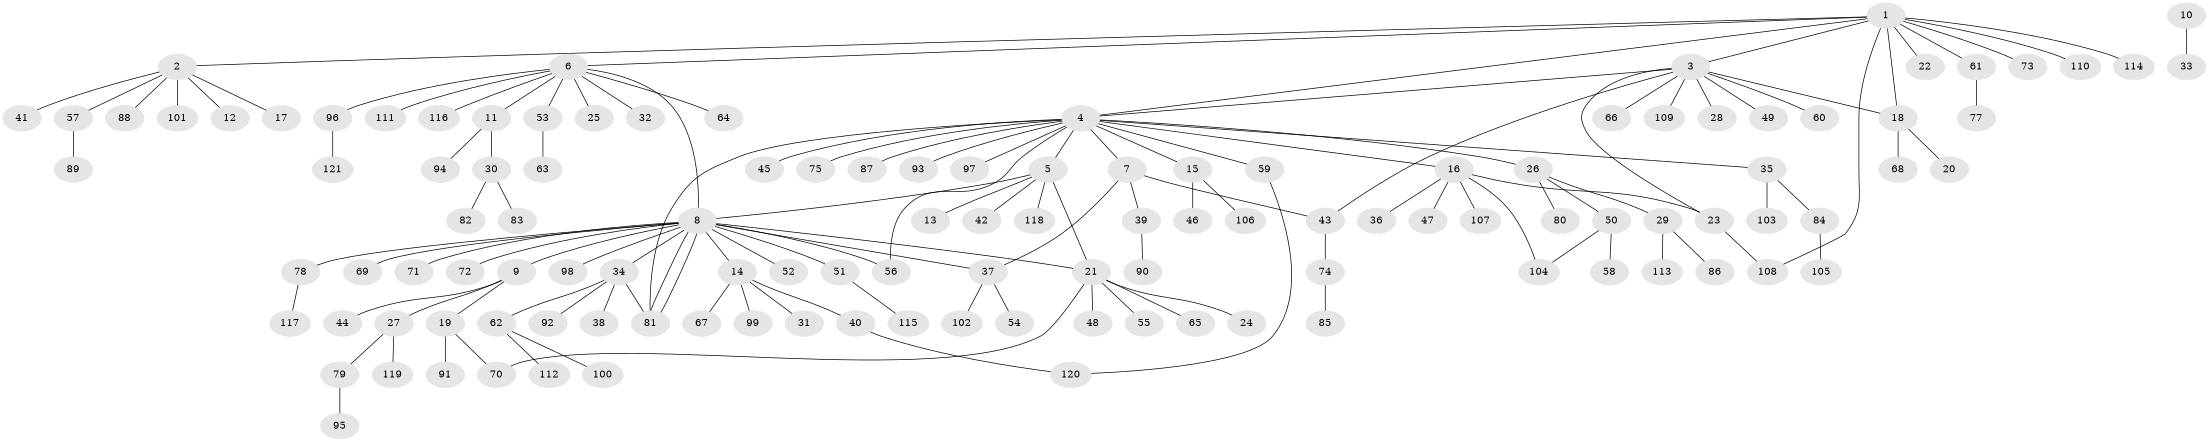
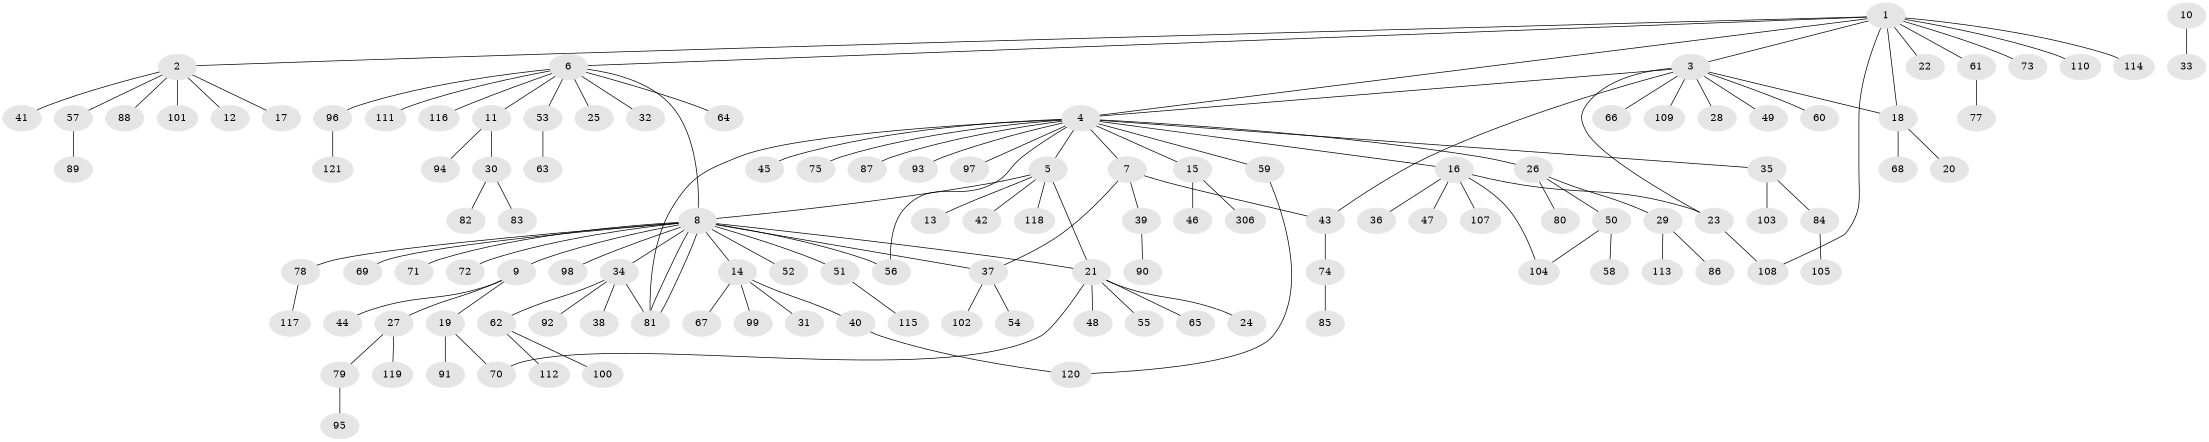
(1245, 221) -> (1245, 221)
